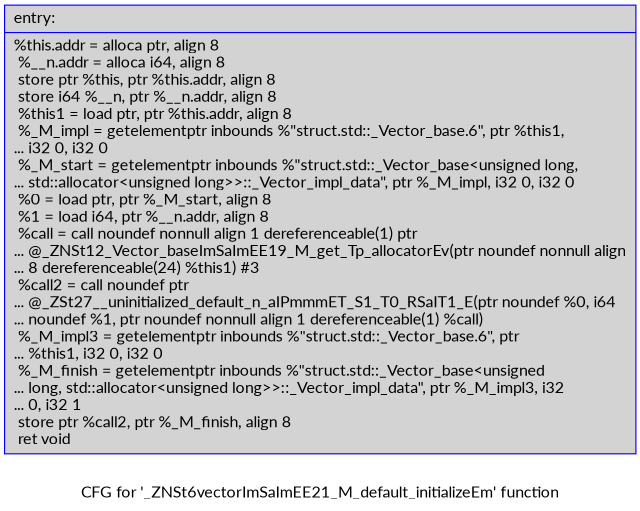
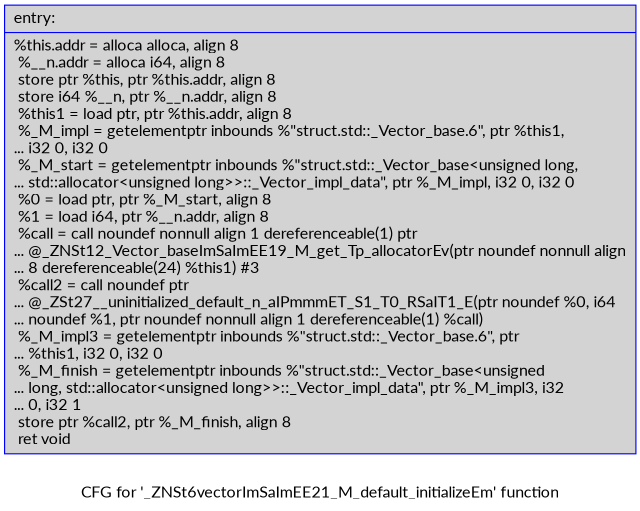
(117, 46) -> (127, 46)
